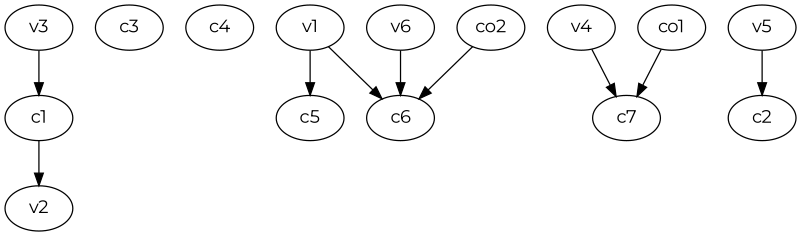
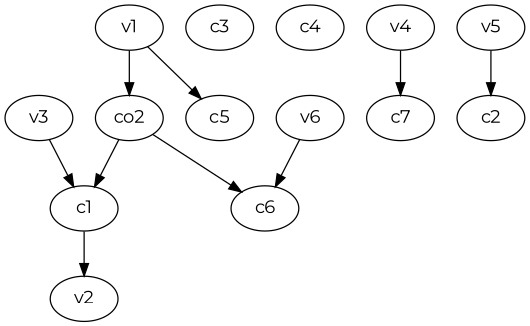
(672, 28) -> none
(351, 68) -> (129, 67)
none -> (110, 158)
